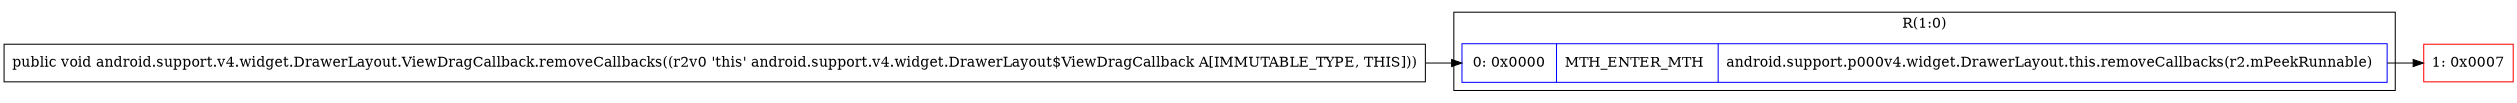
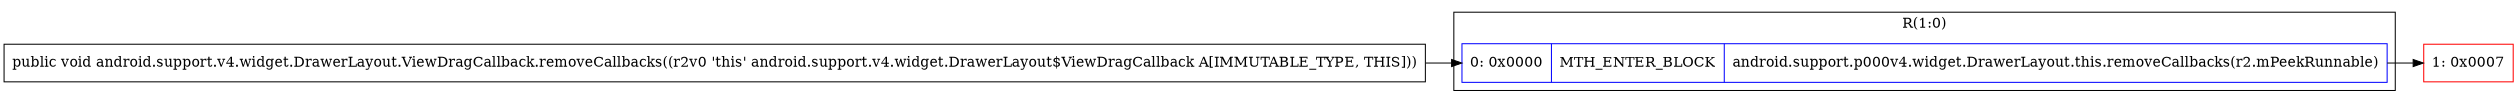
(1634, 63) -> (1638, 63)
